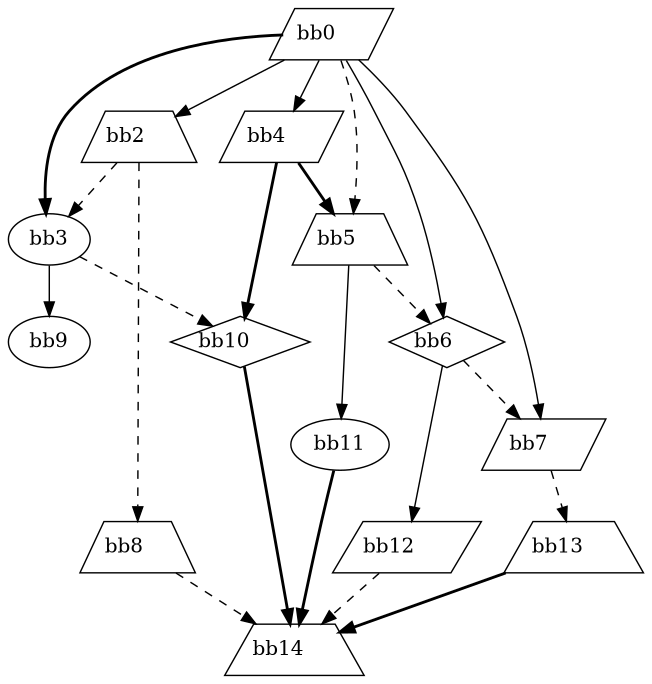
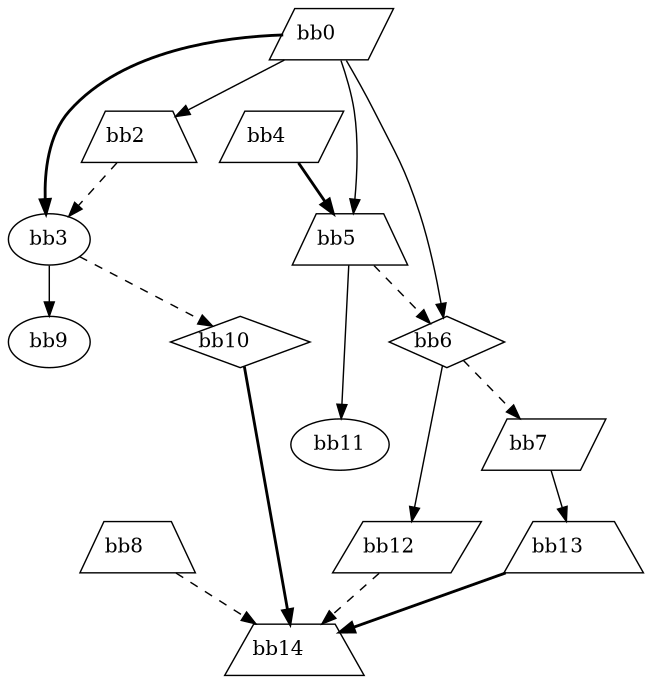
(310, 79) -> none
(356, 129) -> (356, 129)
(476, 218) -> none
(262, 233) -> none
(138, 334) -> none
(557, 489) -> (557, 489)
(317, 540) -> none
